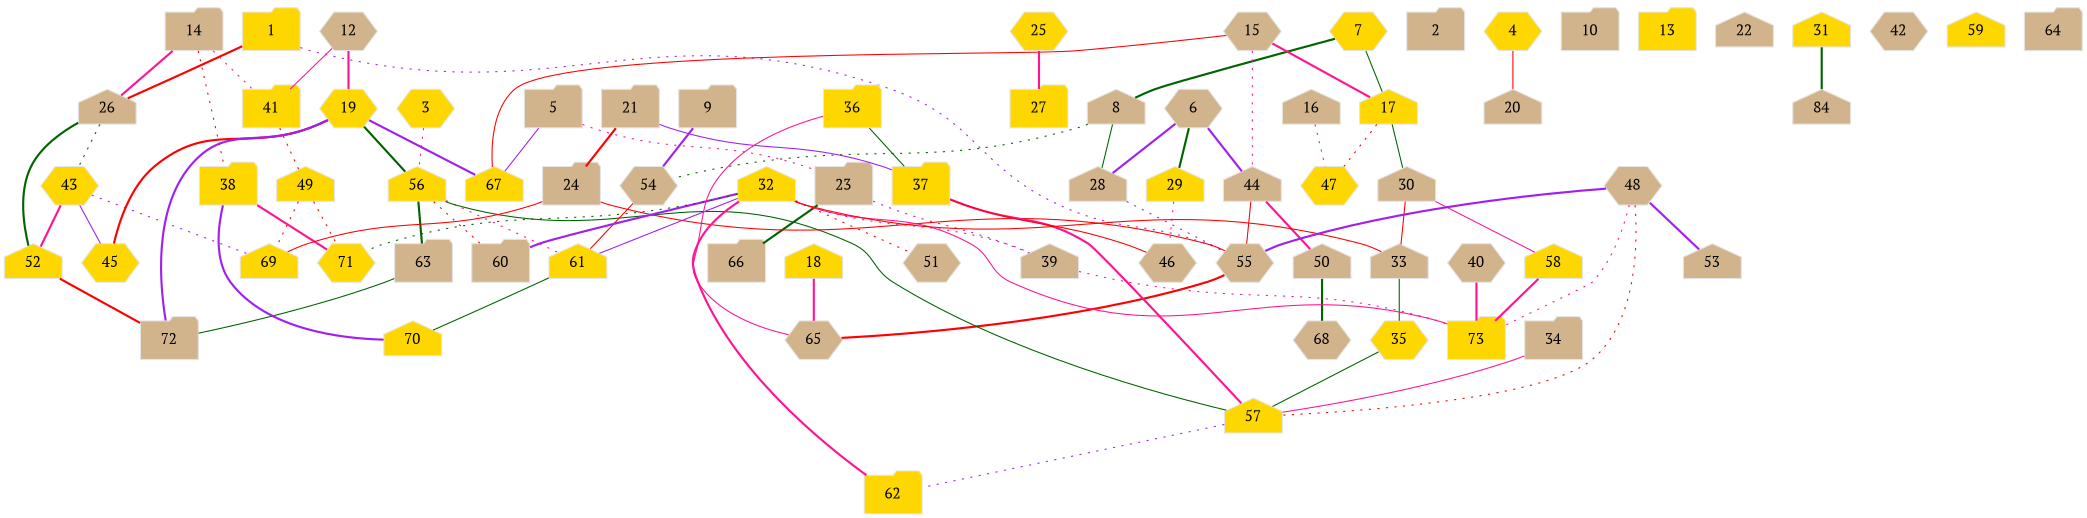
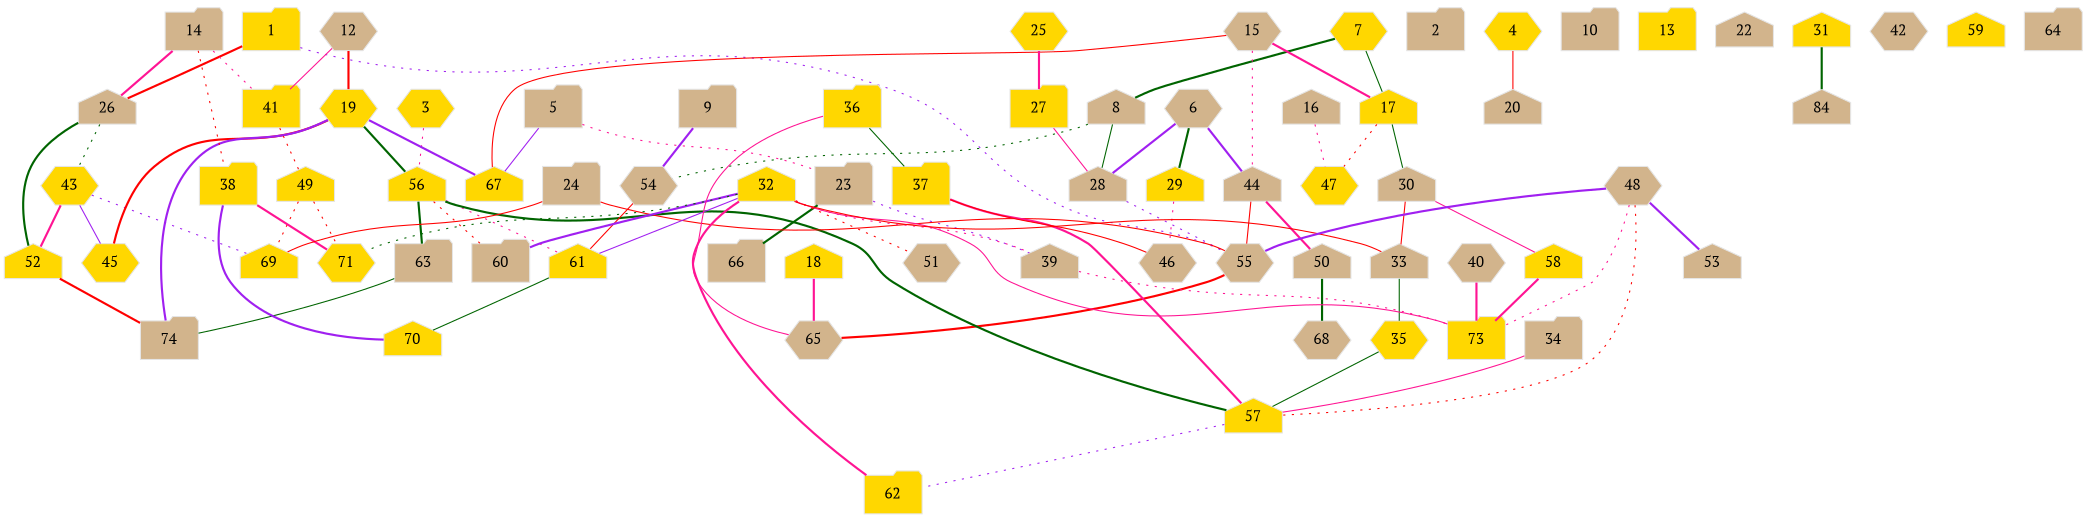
(348, 70) -> (348, 70)
(630, 109) -> none
none -> (1071, 150)
(853, 244) -> (853, 244)
(169, 340) -> (169, 340)
